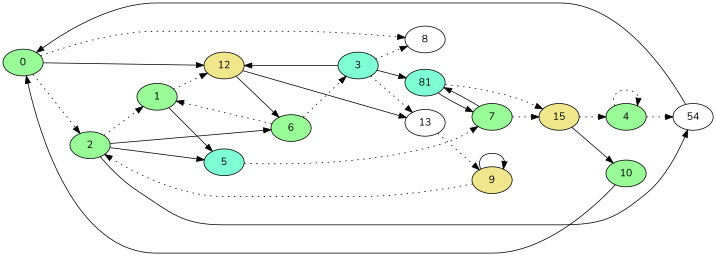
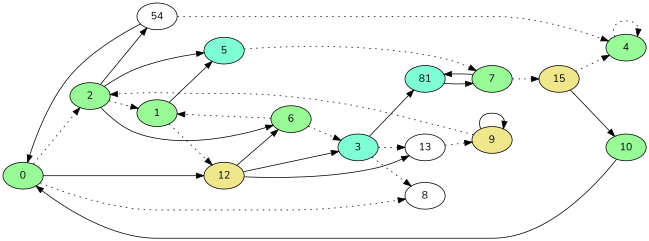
(295, 66) -> (287, 162)
(491, 92) -> none
(656, 117) -> (391, 16)
